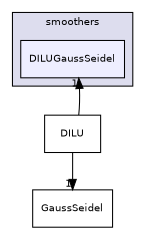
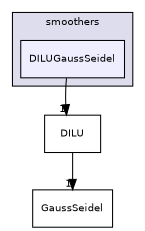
(80, 102) -> (66, 93)
